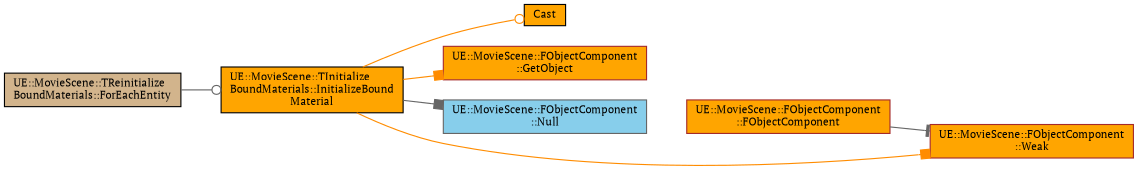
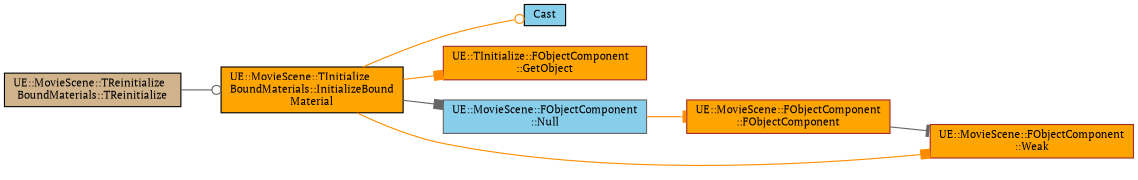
(545, 15) -> (545, 15)
(545, 63) -> (545, 63)
(93, 90) -> (93, 90)
none -> (664, 117)
